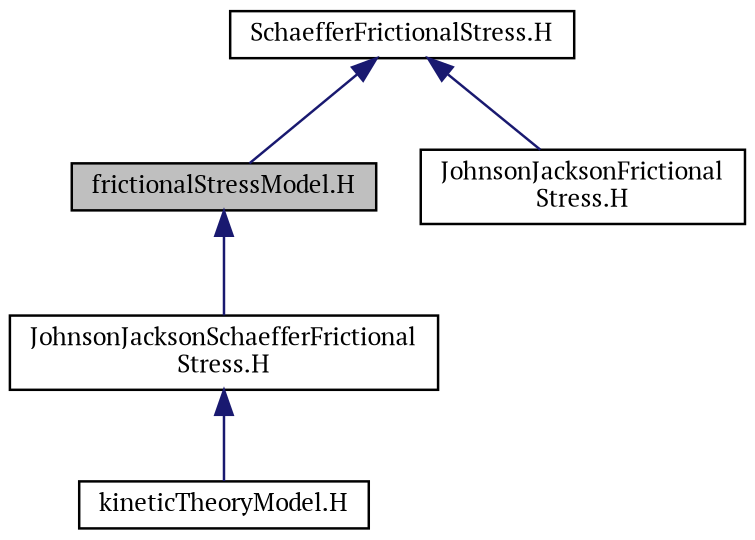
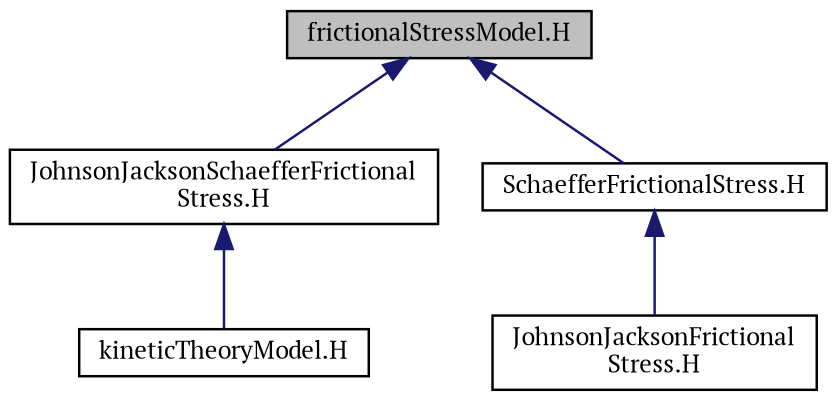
(303, 119) -> (558, 118)
